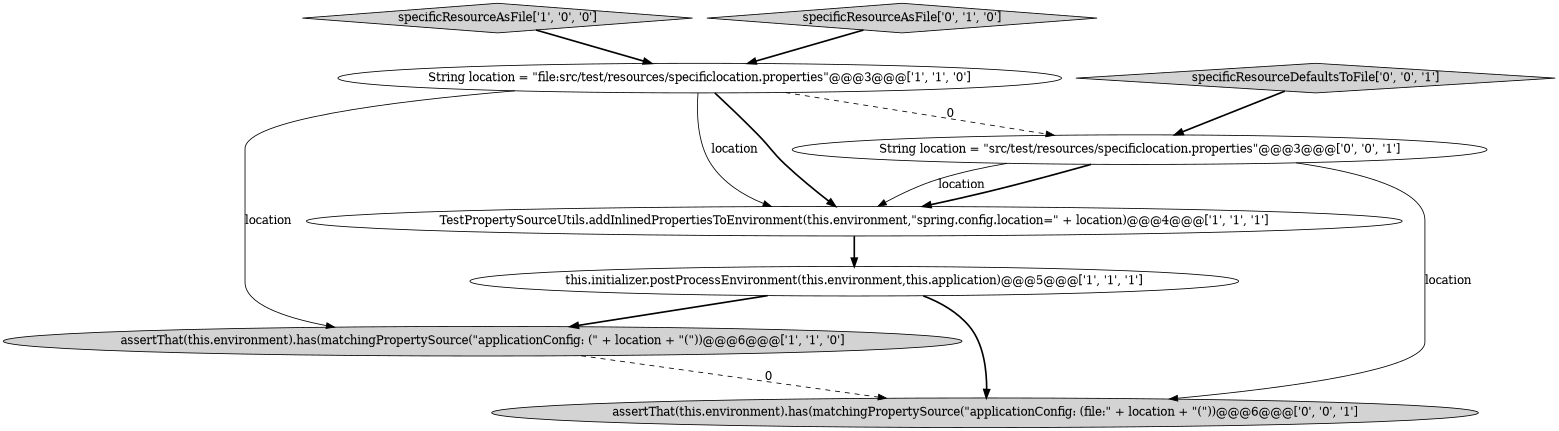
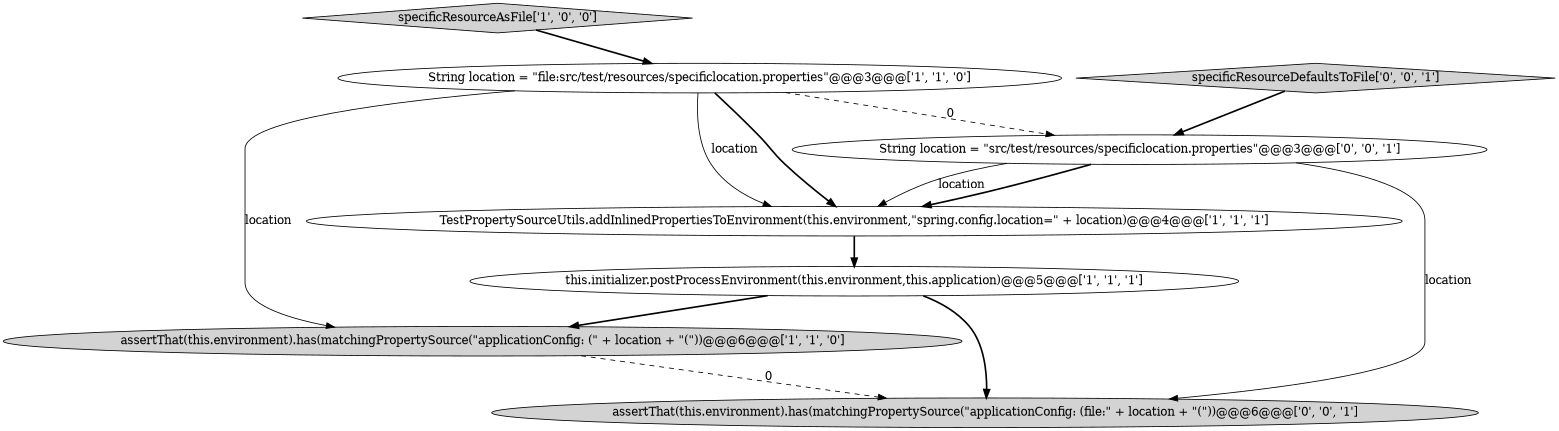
(902, 18) -> none
